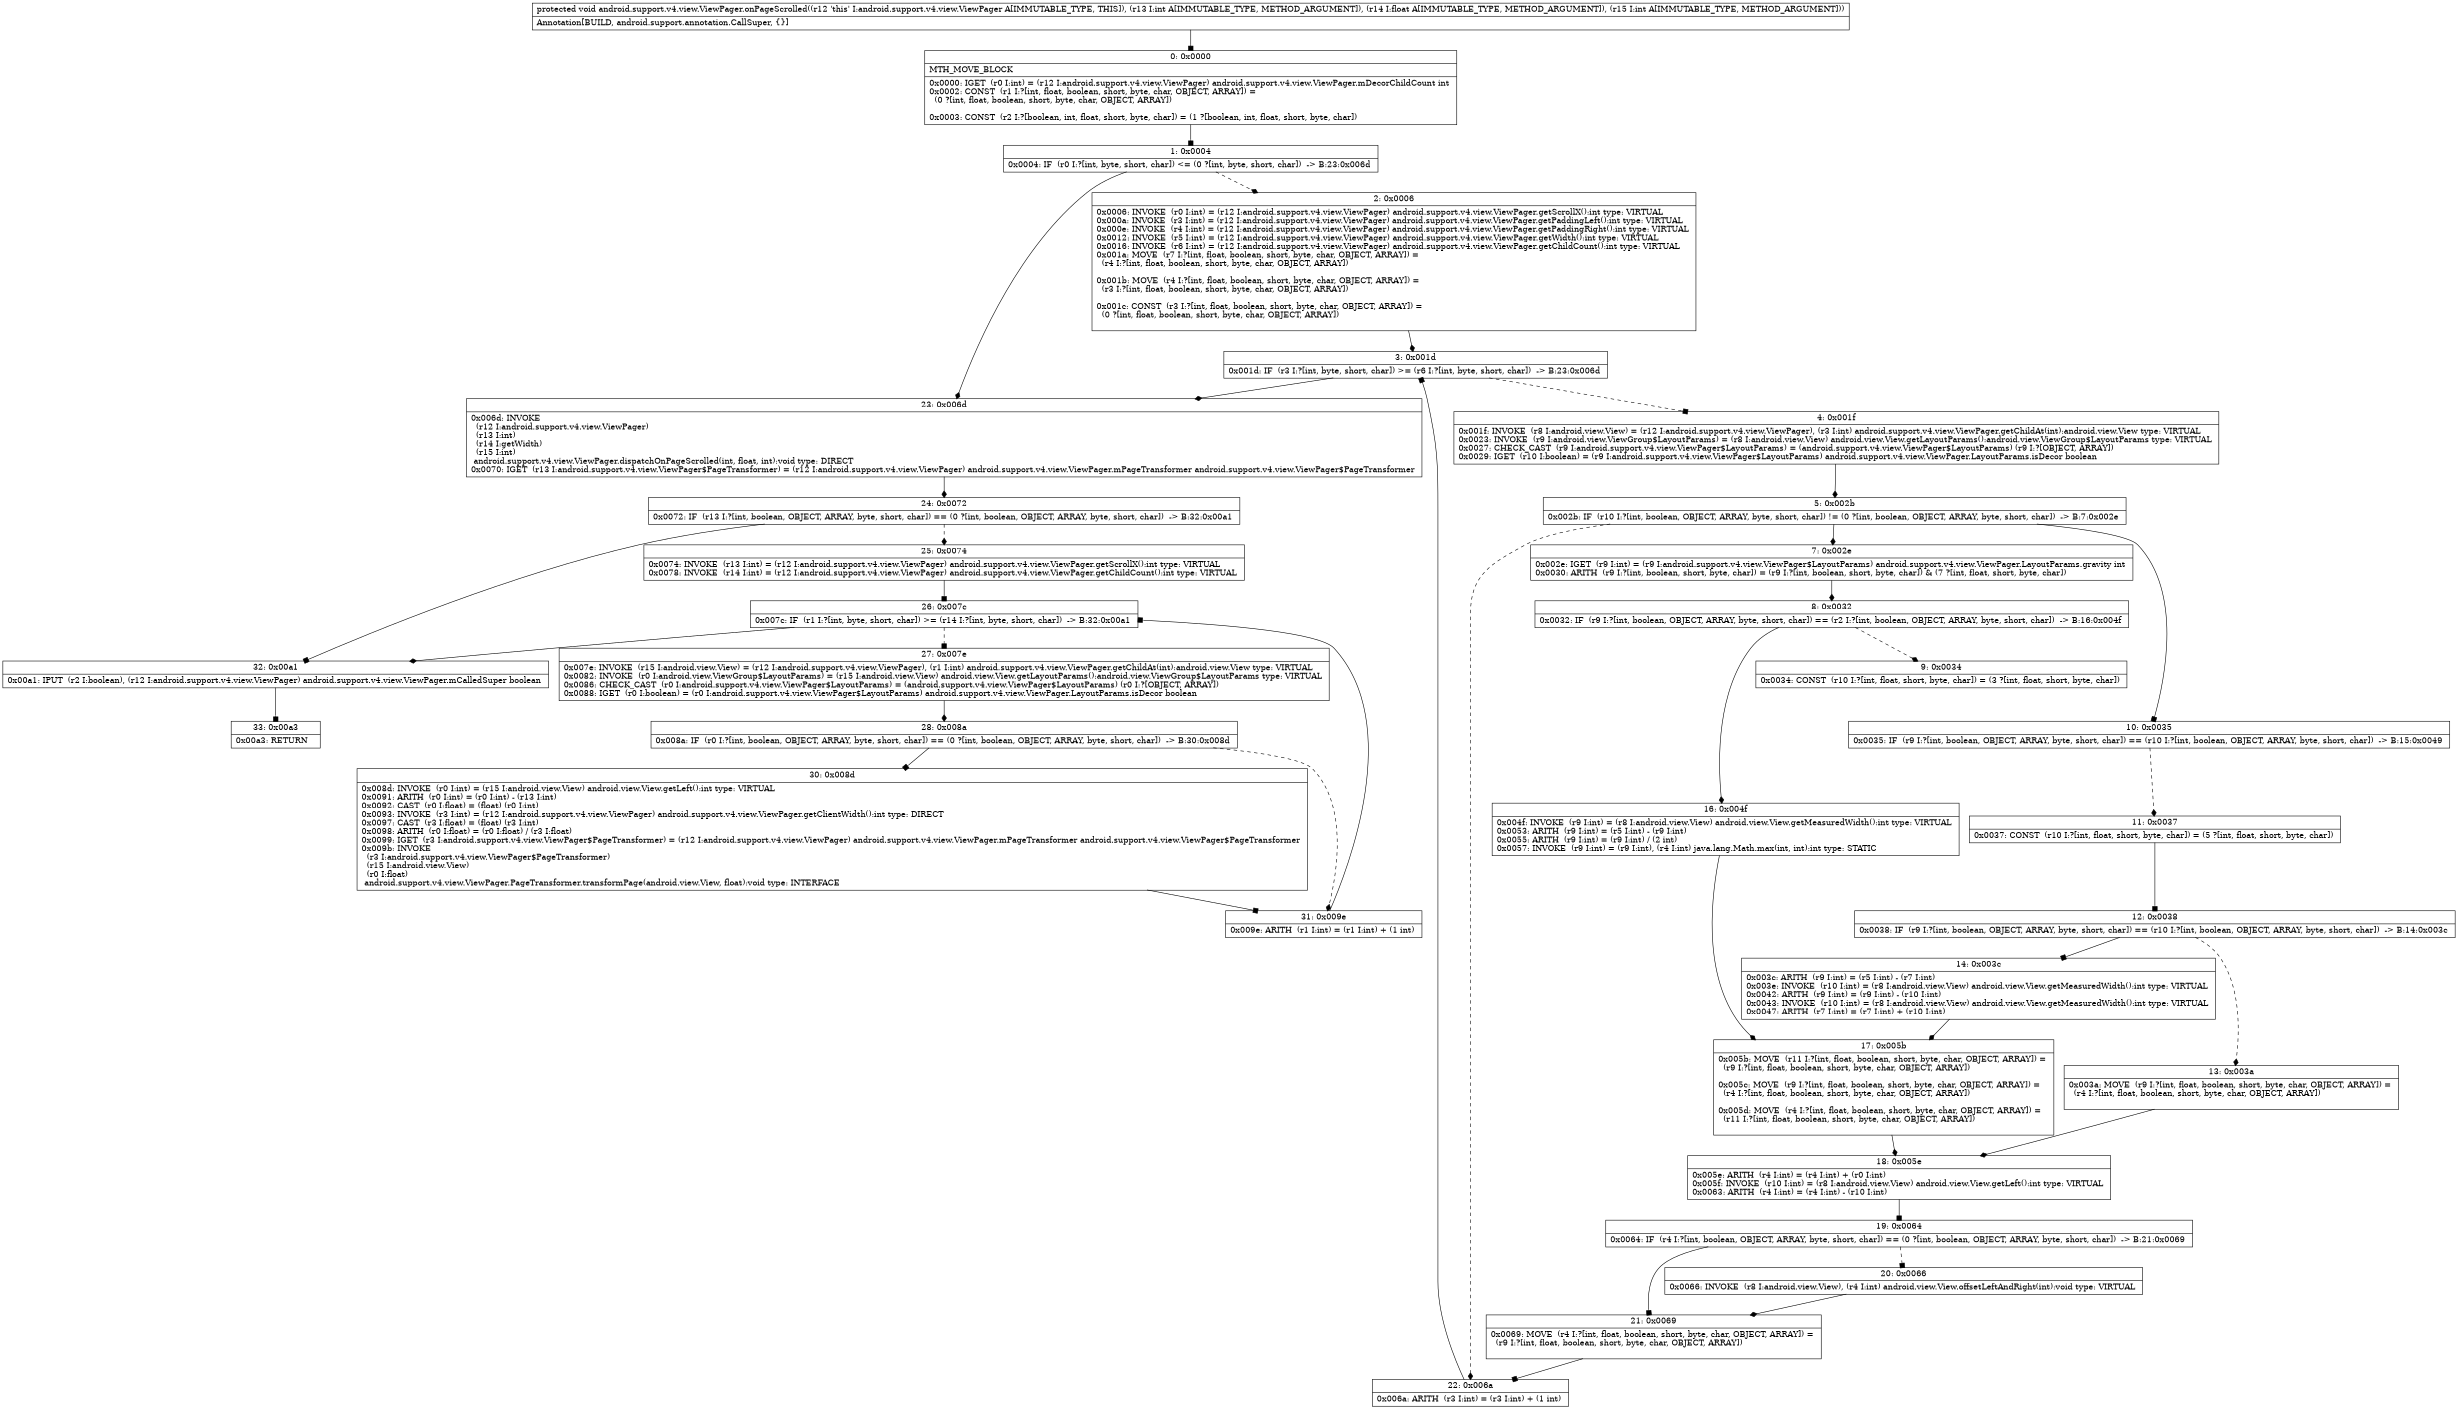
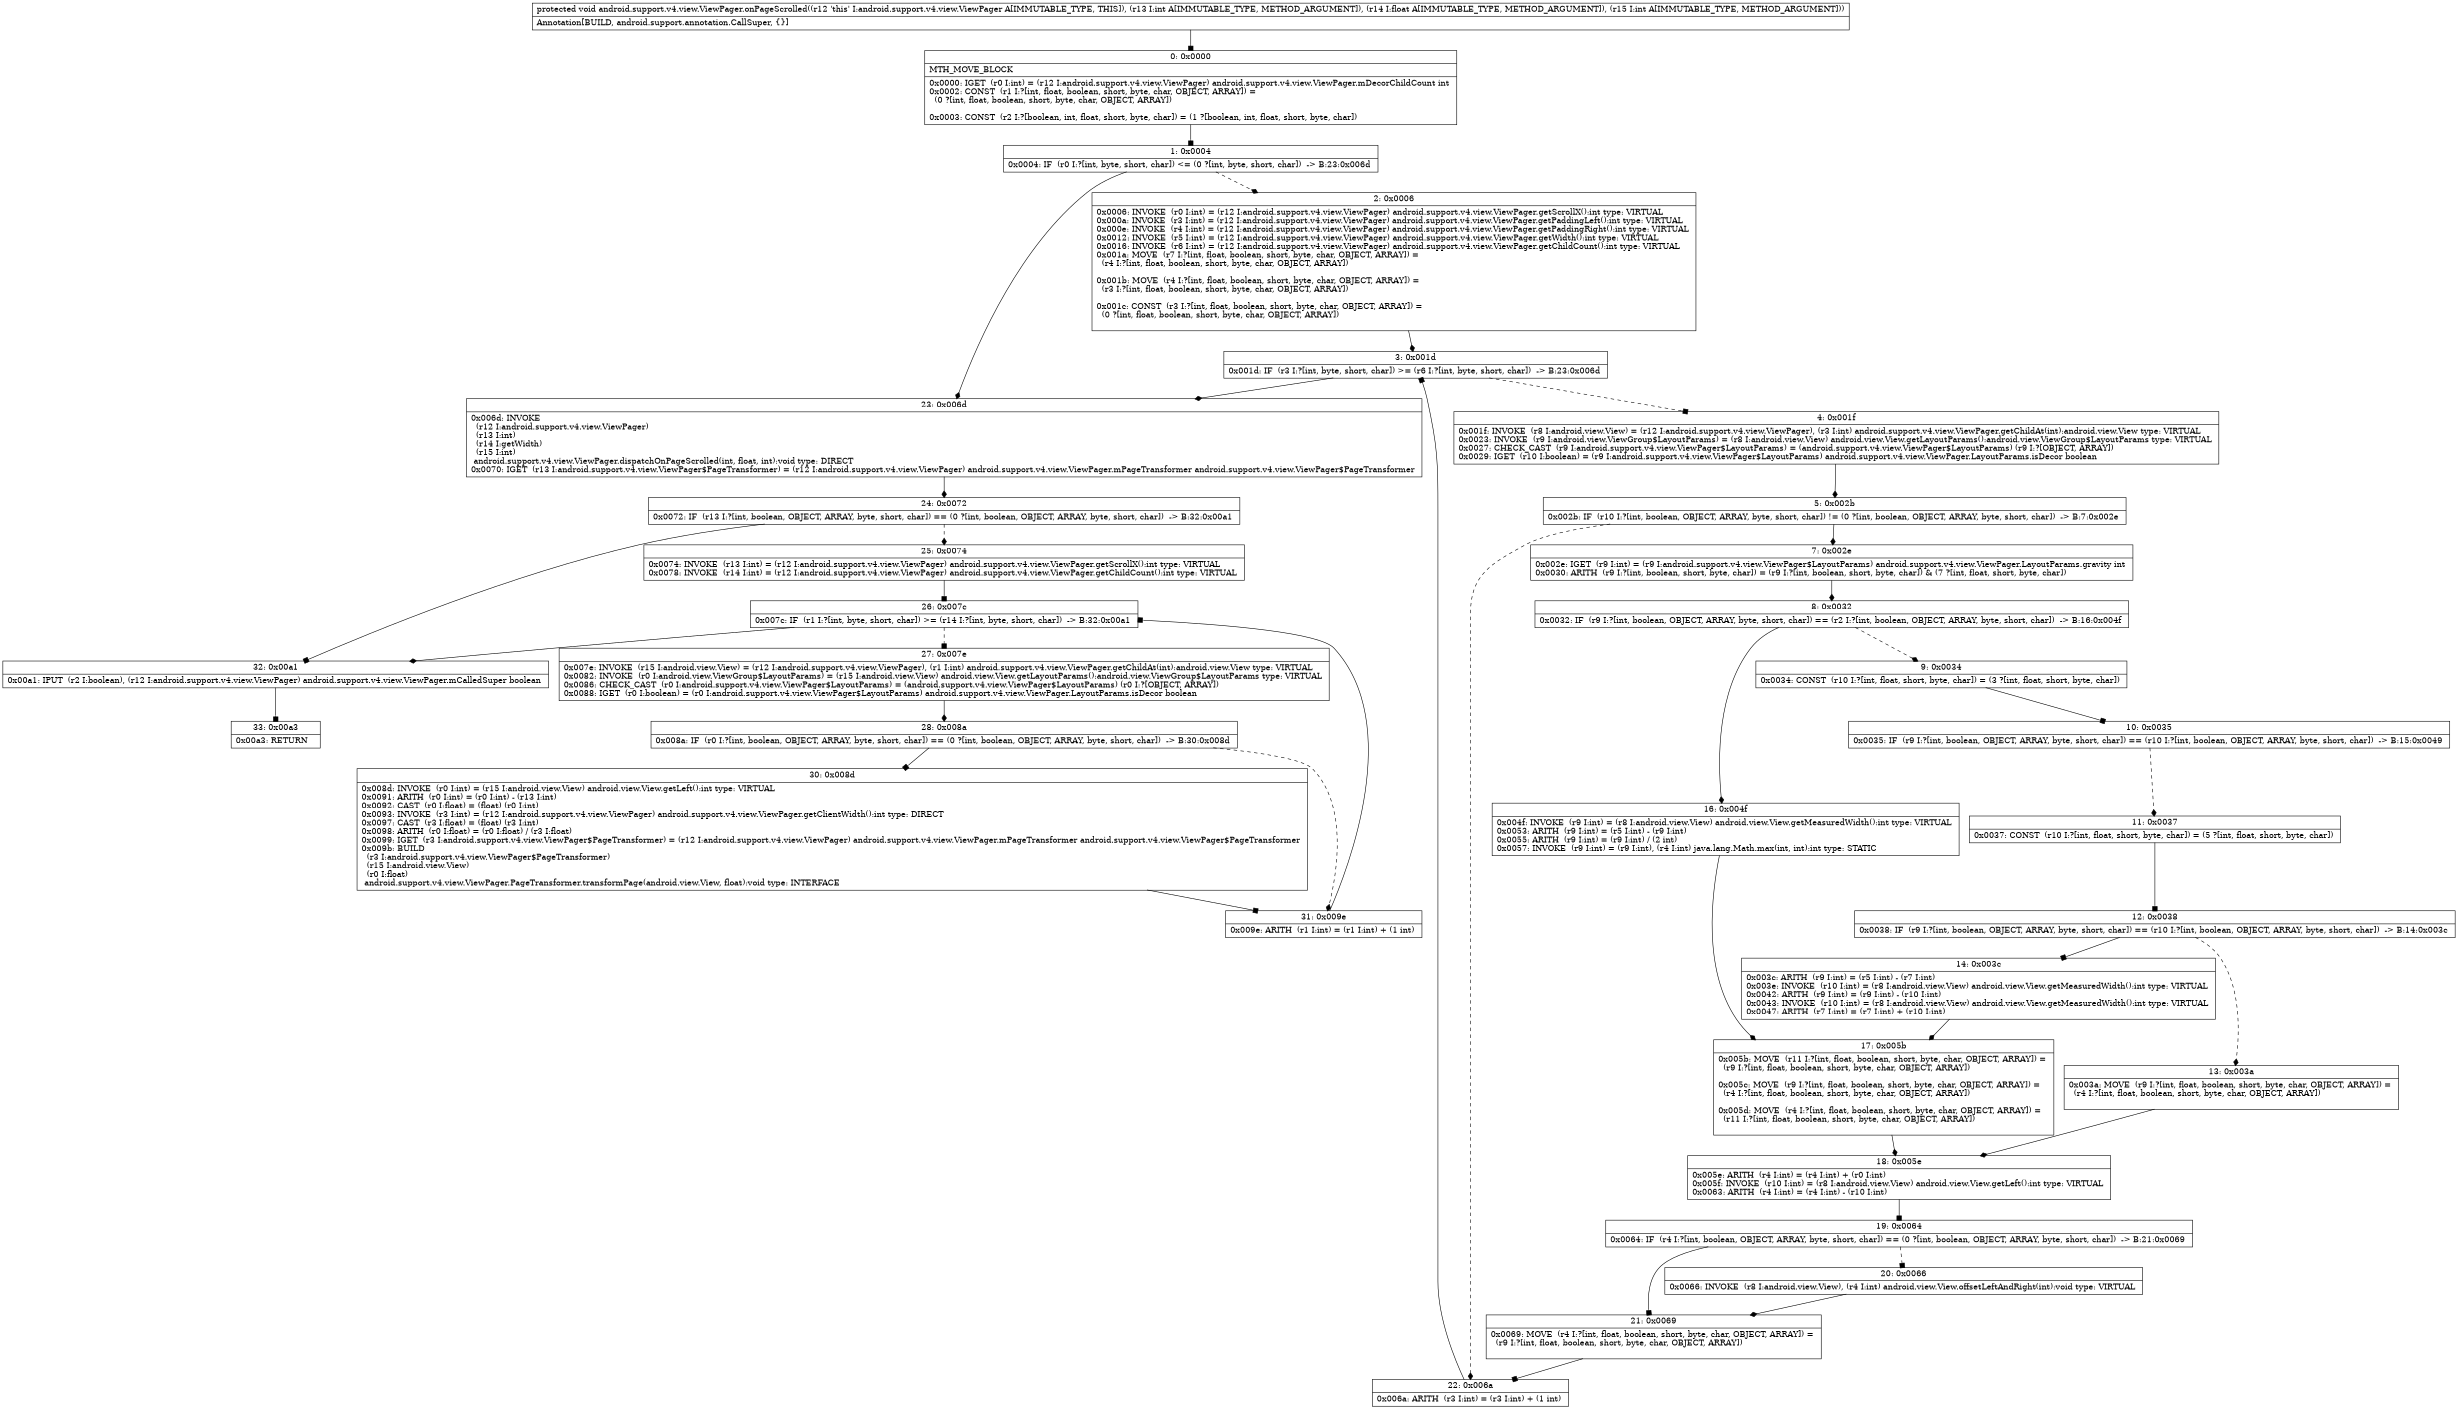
(2157, 577) -> (2042, 704)
(399, 849) -> (396, 849)
